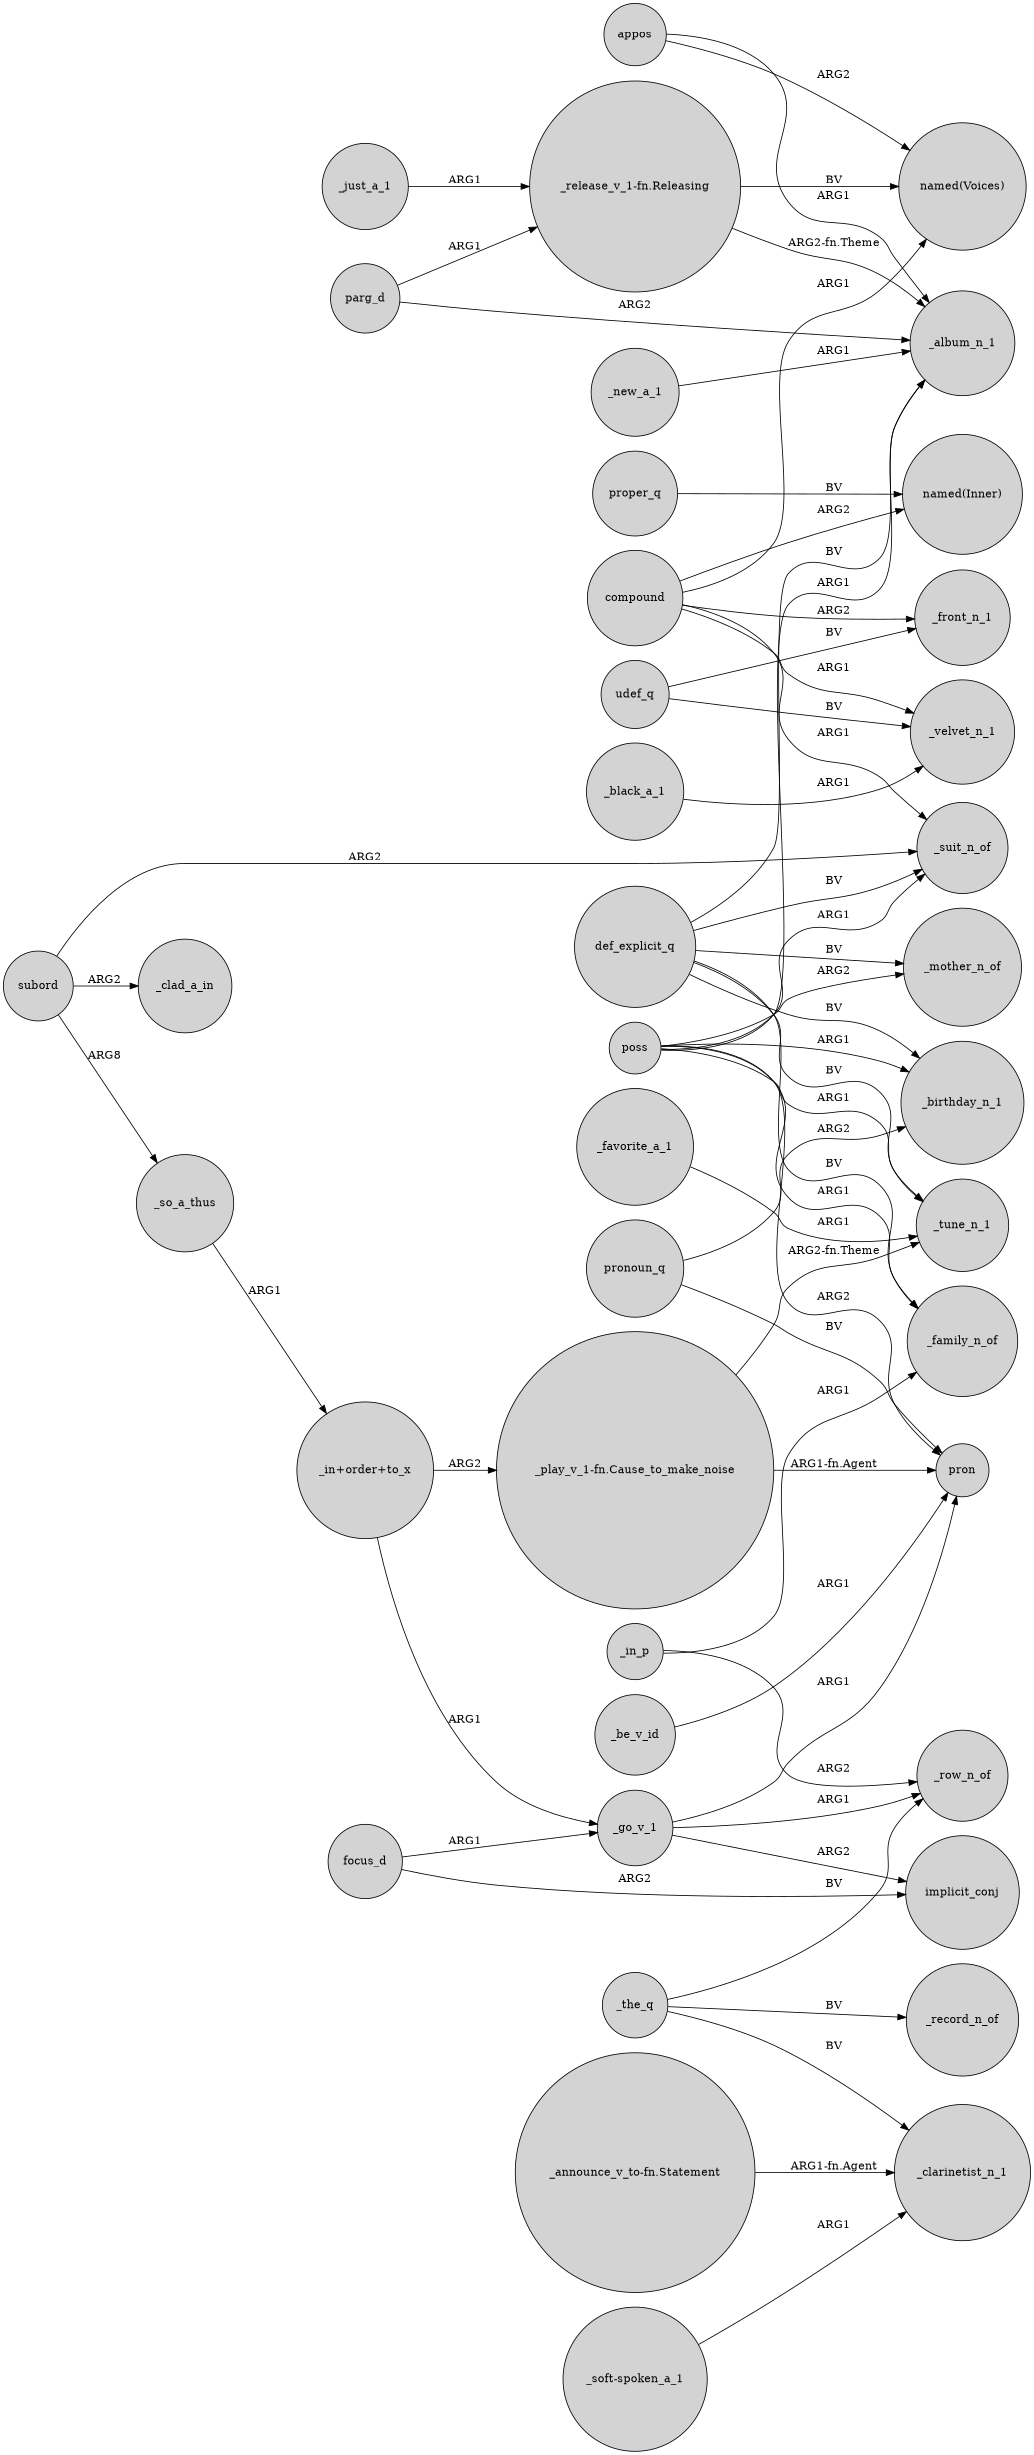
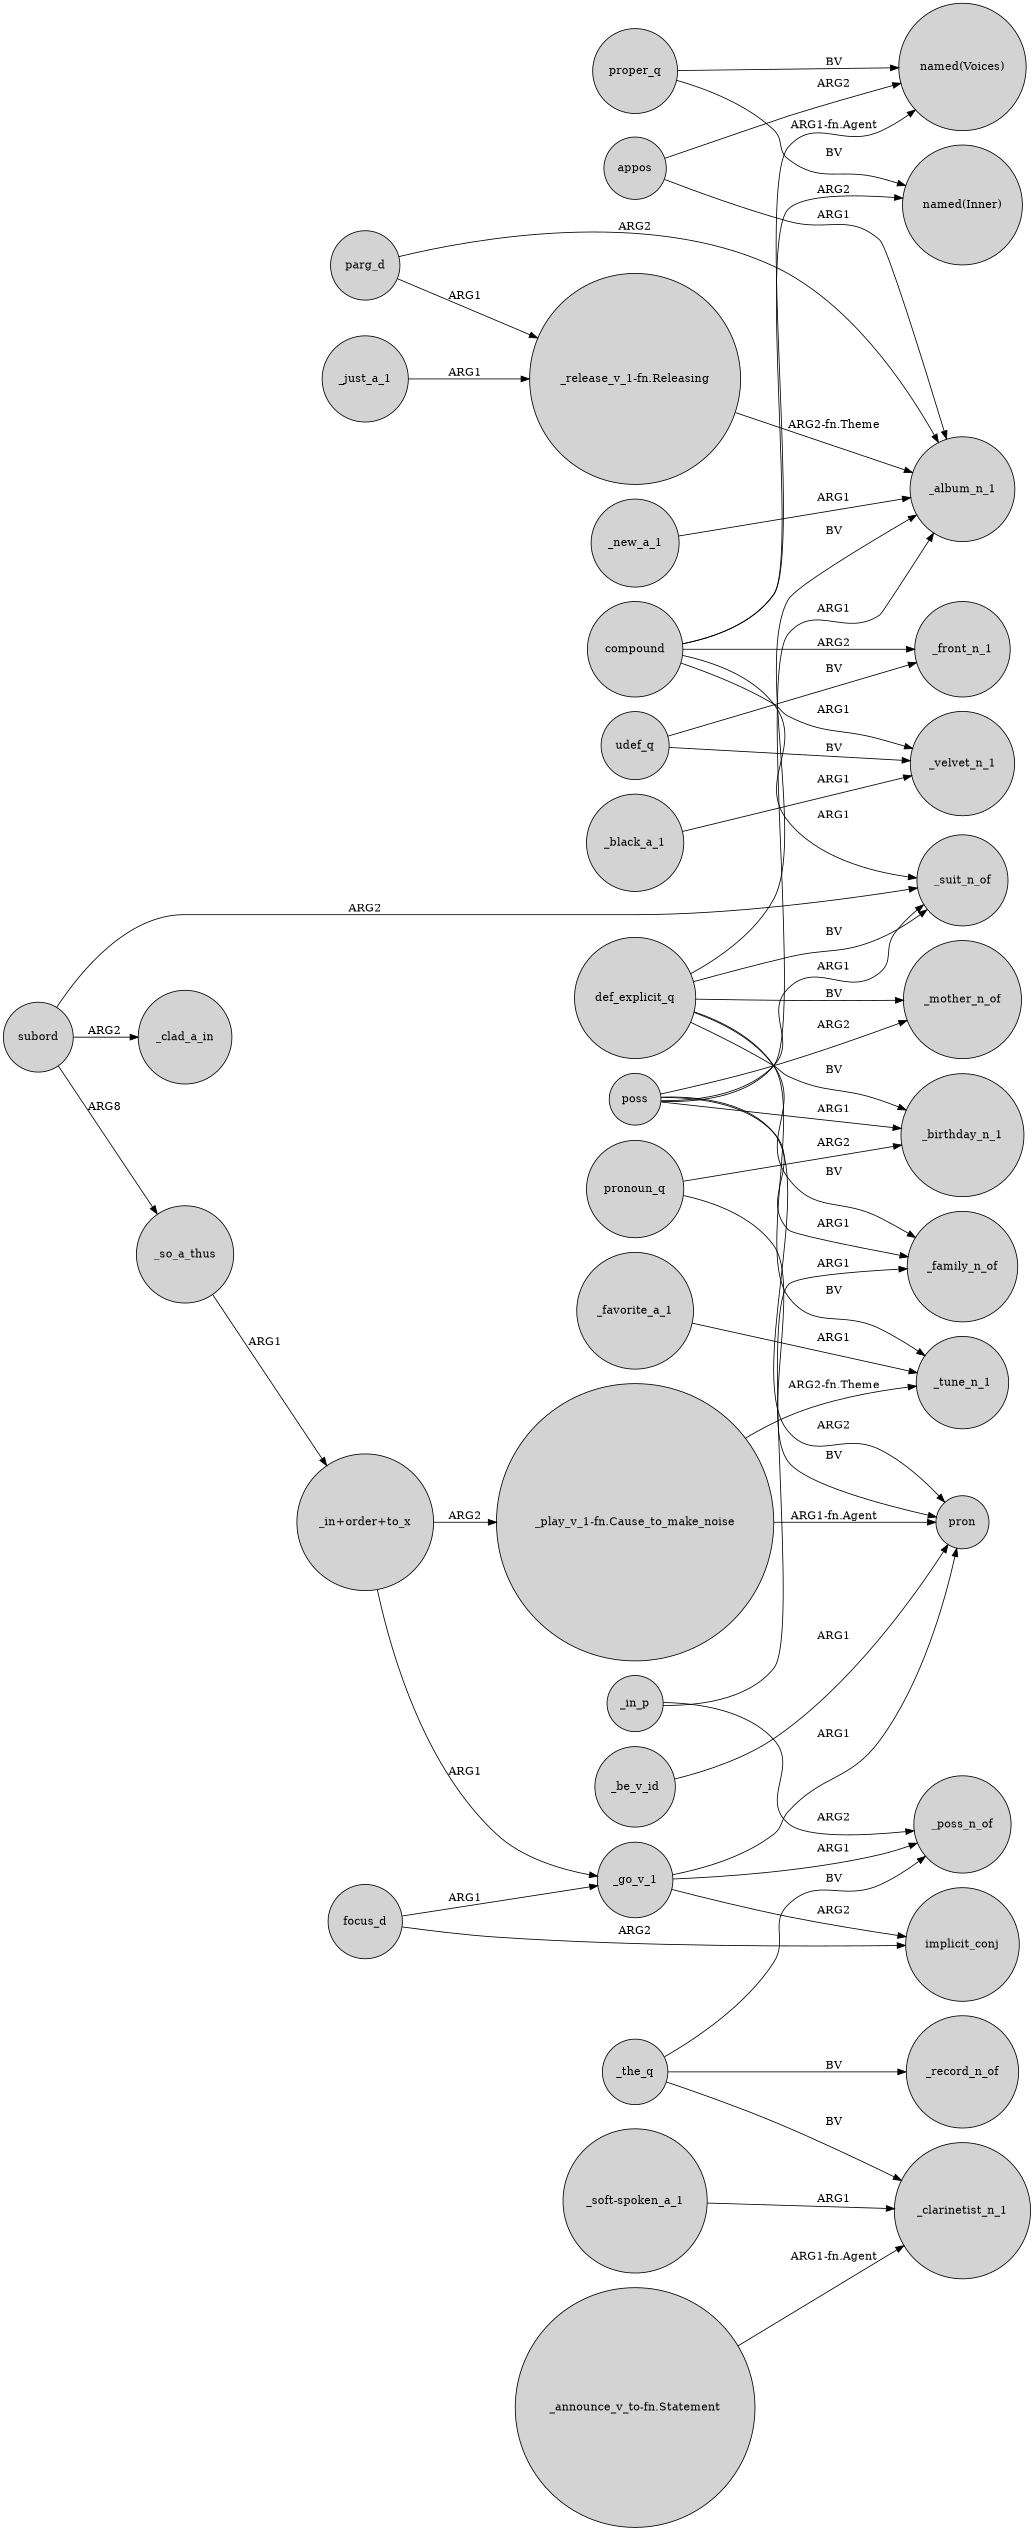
(816, 186) -> (784, 69)
(834, 284) -> (834, 125)
(804, 1111) -> none
(962, 1776) -> (962, 1824)
